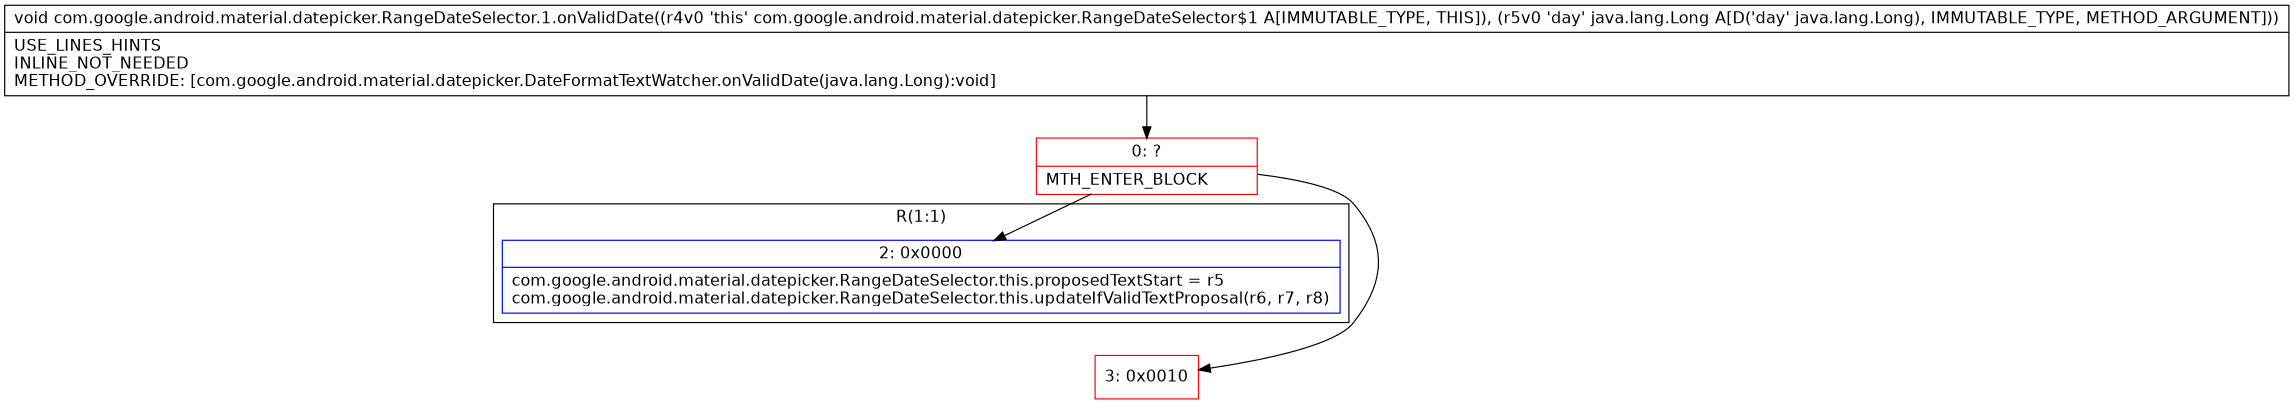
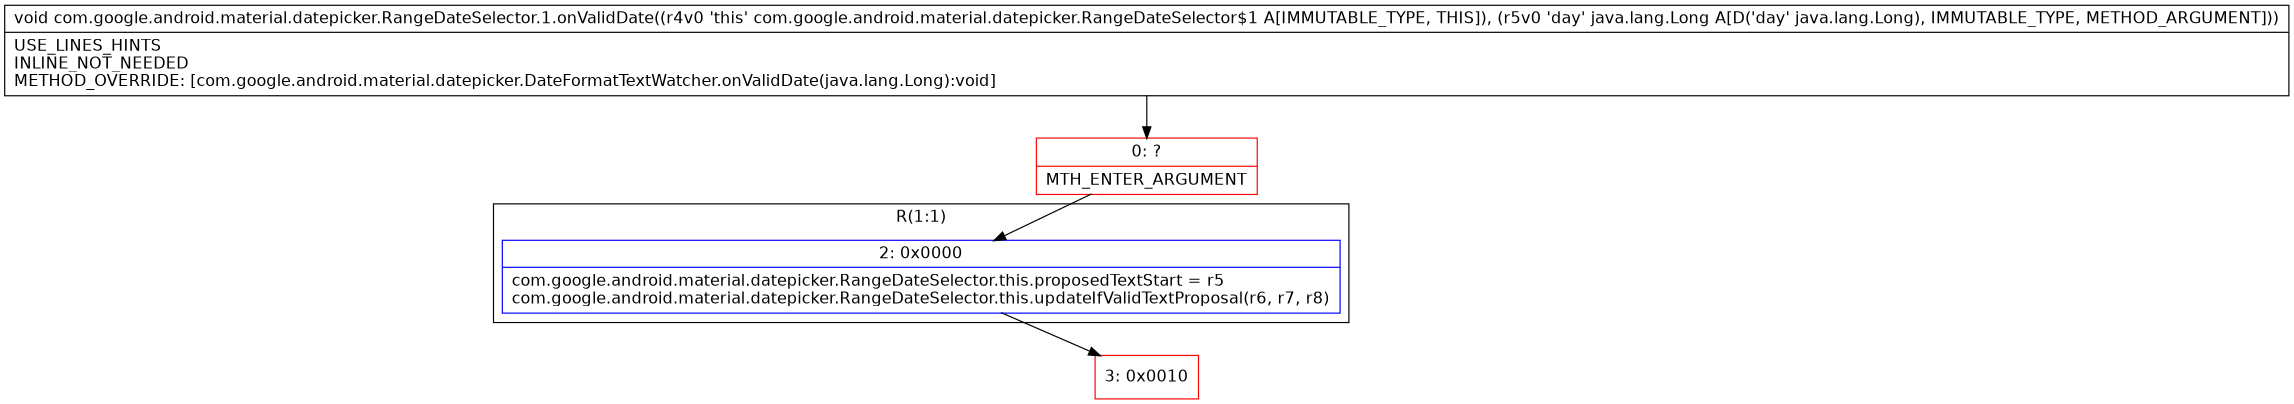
(1127, 180) -> (1147, 180)
(1373, 288) -> (1045, 332)
